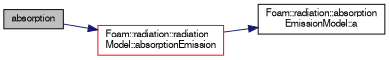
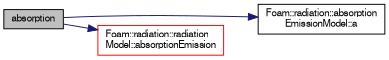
(236, 30) -> (156, 16)
